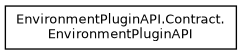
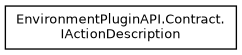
(121, 28) -> (121, 28)
